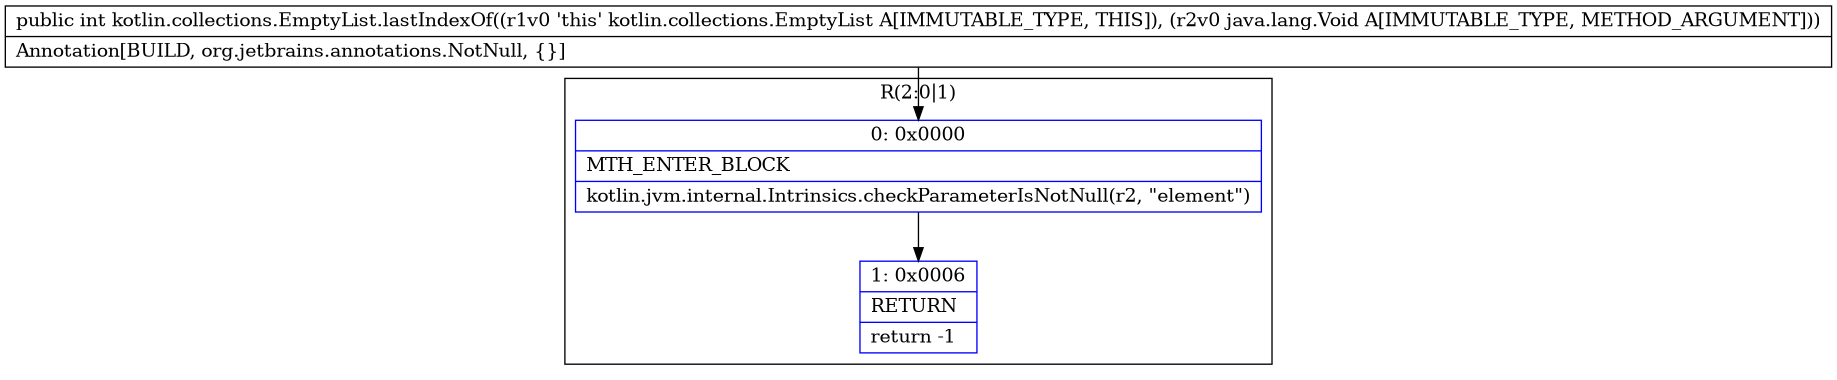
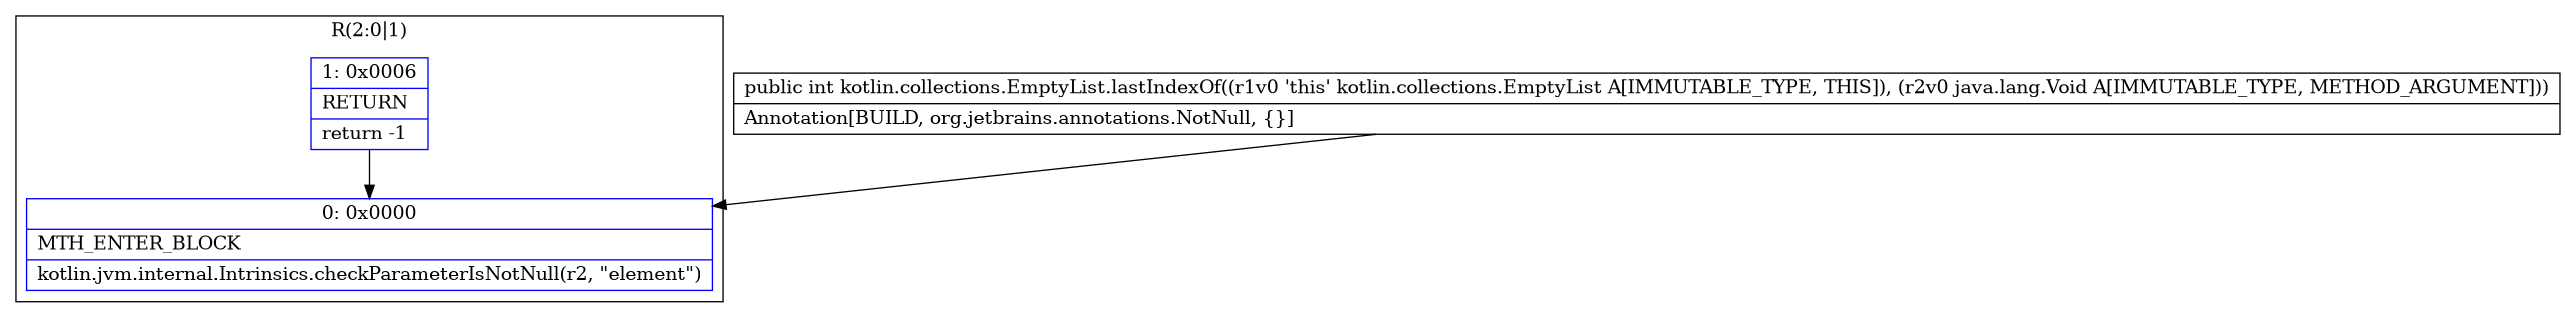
(918, 230) -> (370, 167)
